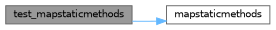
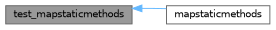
(144, 21) -> (154, 8)
